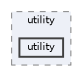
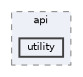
(41, 21) -> (41, 21)
